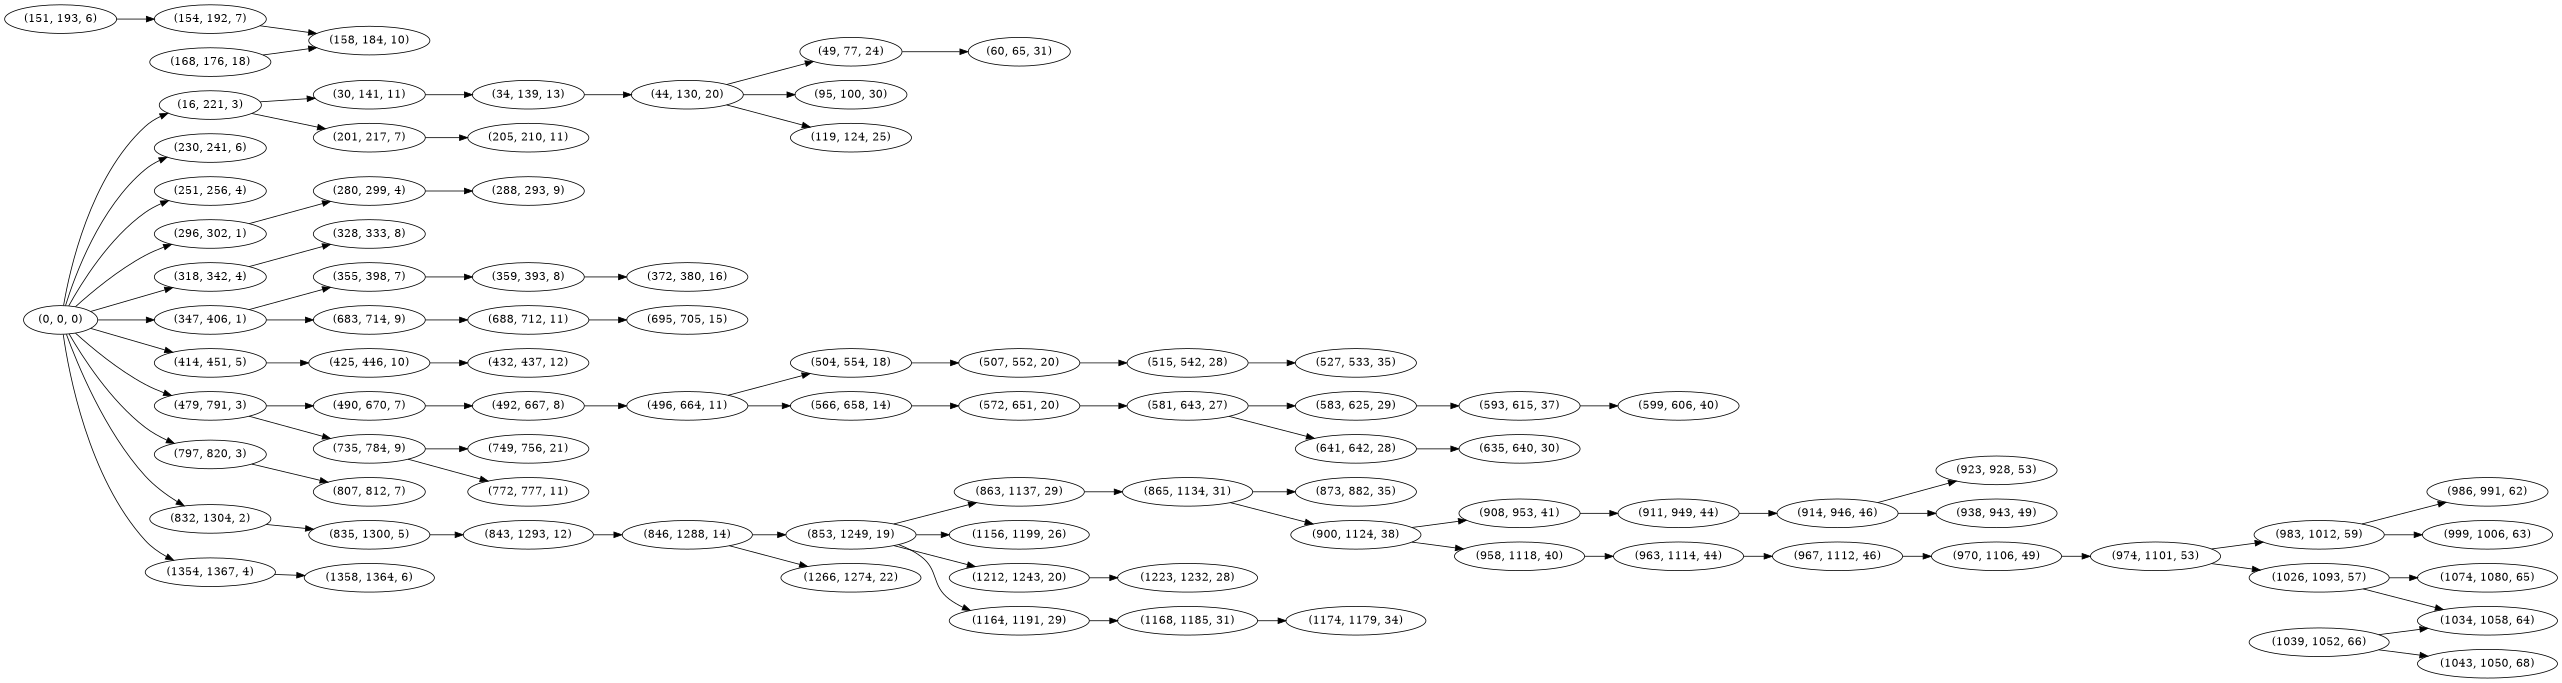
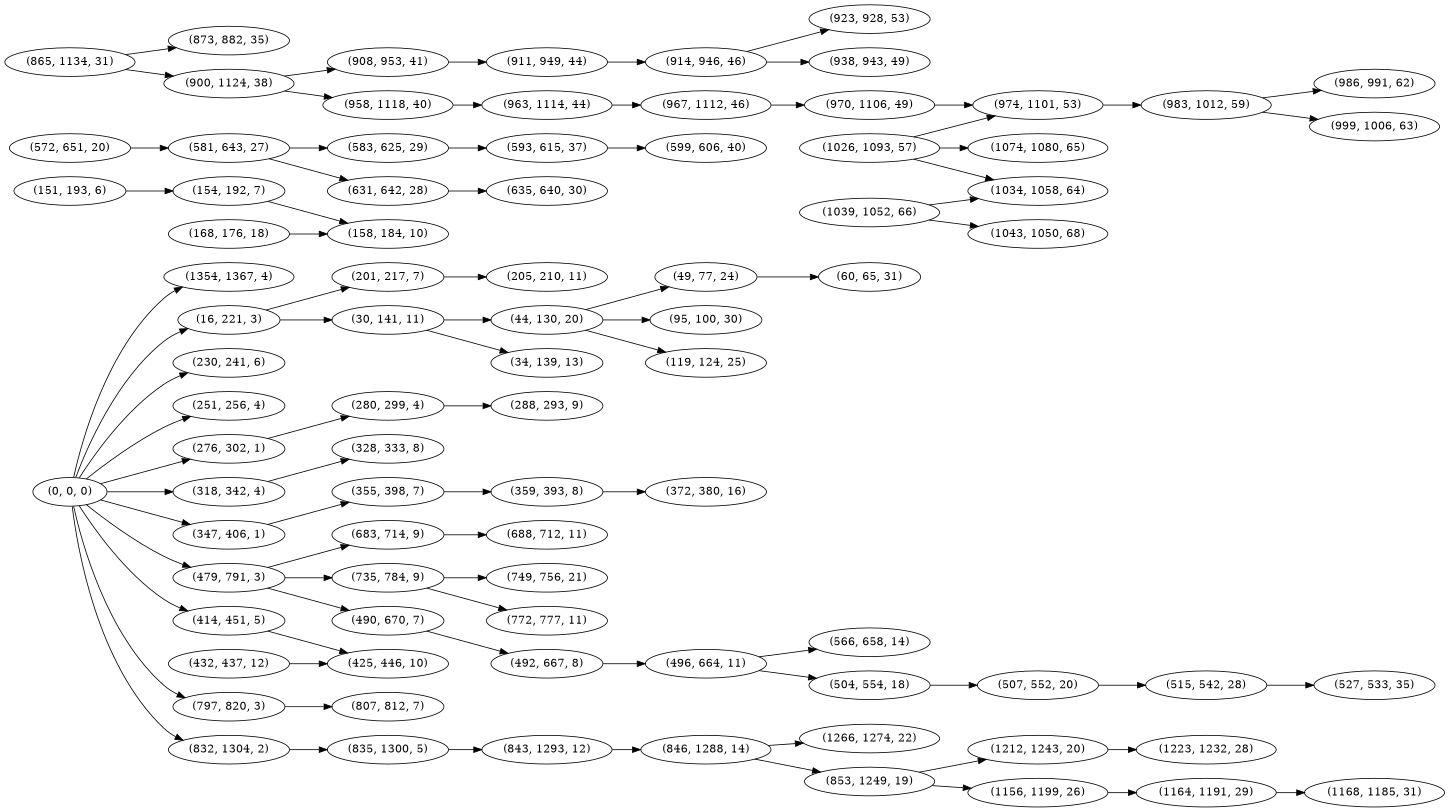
(604, 95) -> (463, 320)
(210, 234) -> (229, 449)
(286, 320) -> (304, 557)
(687, 320) -> none
(445, 363) -> (304, 664)
(931, 406) -> none
(1356, 449) -> (388, 191)
(1019, 492) -> none
(2232, 566) -> (951, 127)
(933, 573) -> (1118, 793)
(369, 578) -> none
(1356, 621) -> none
